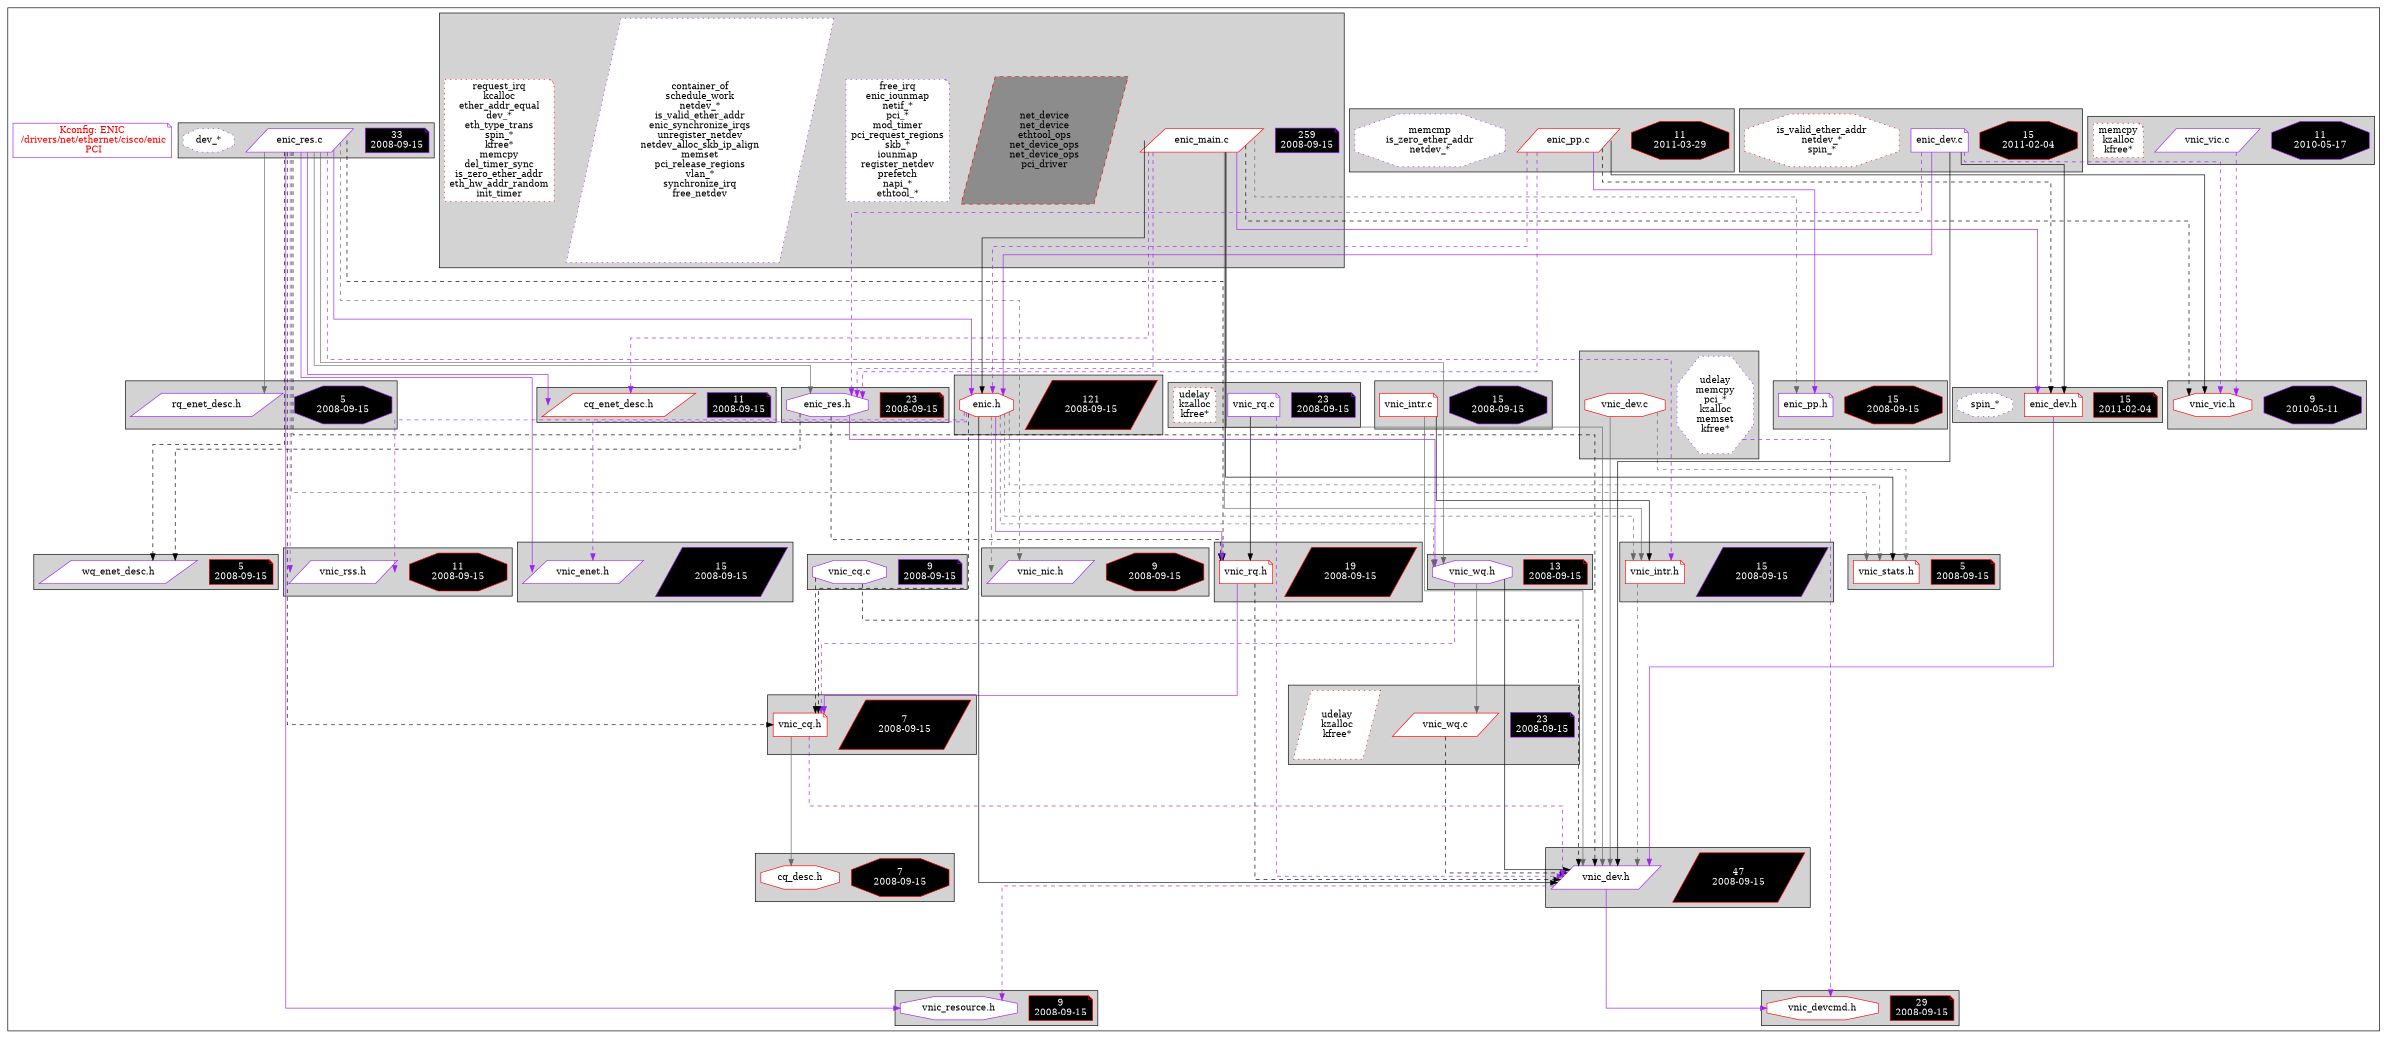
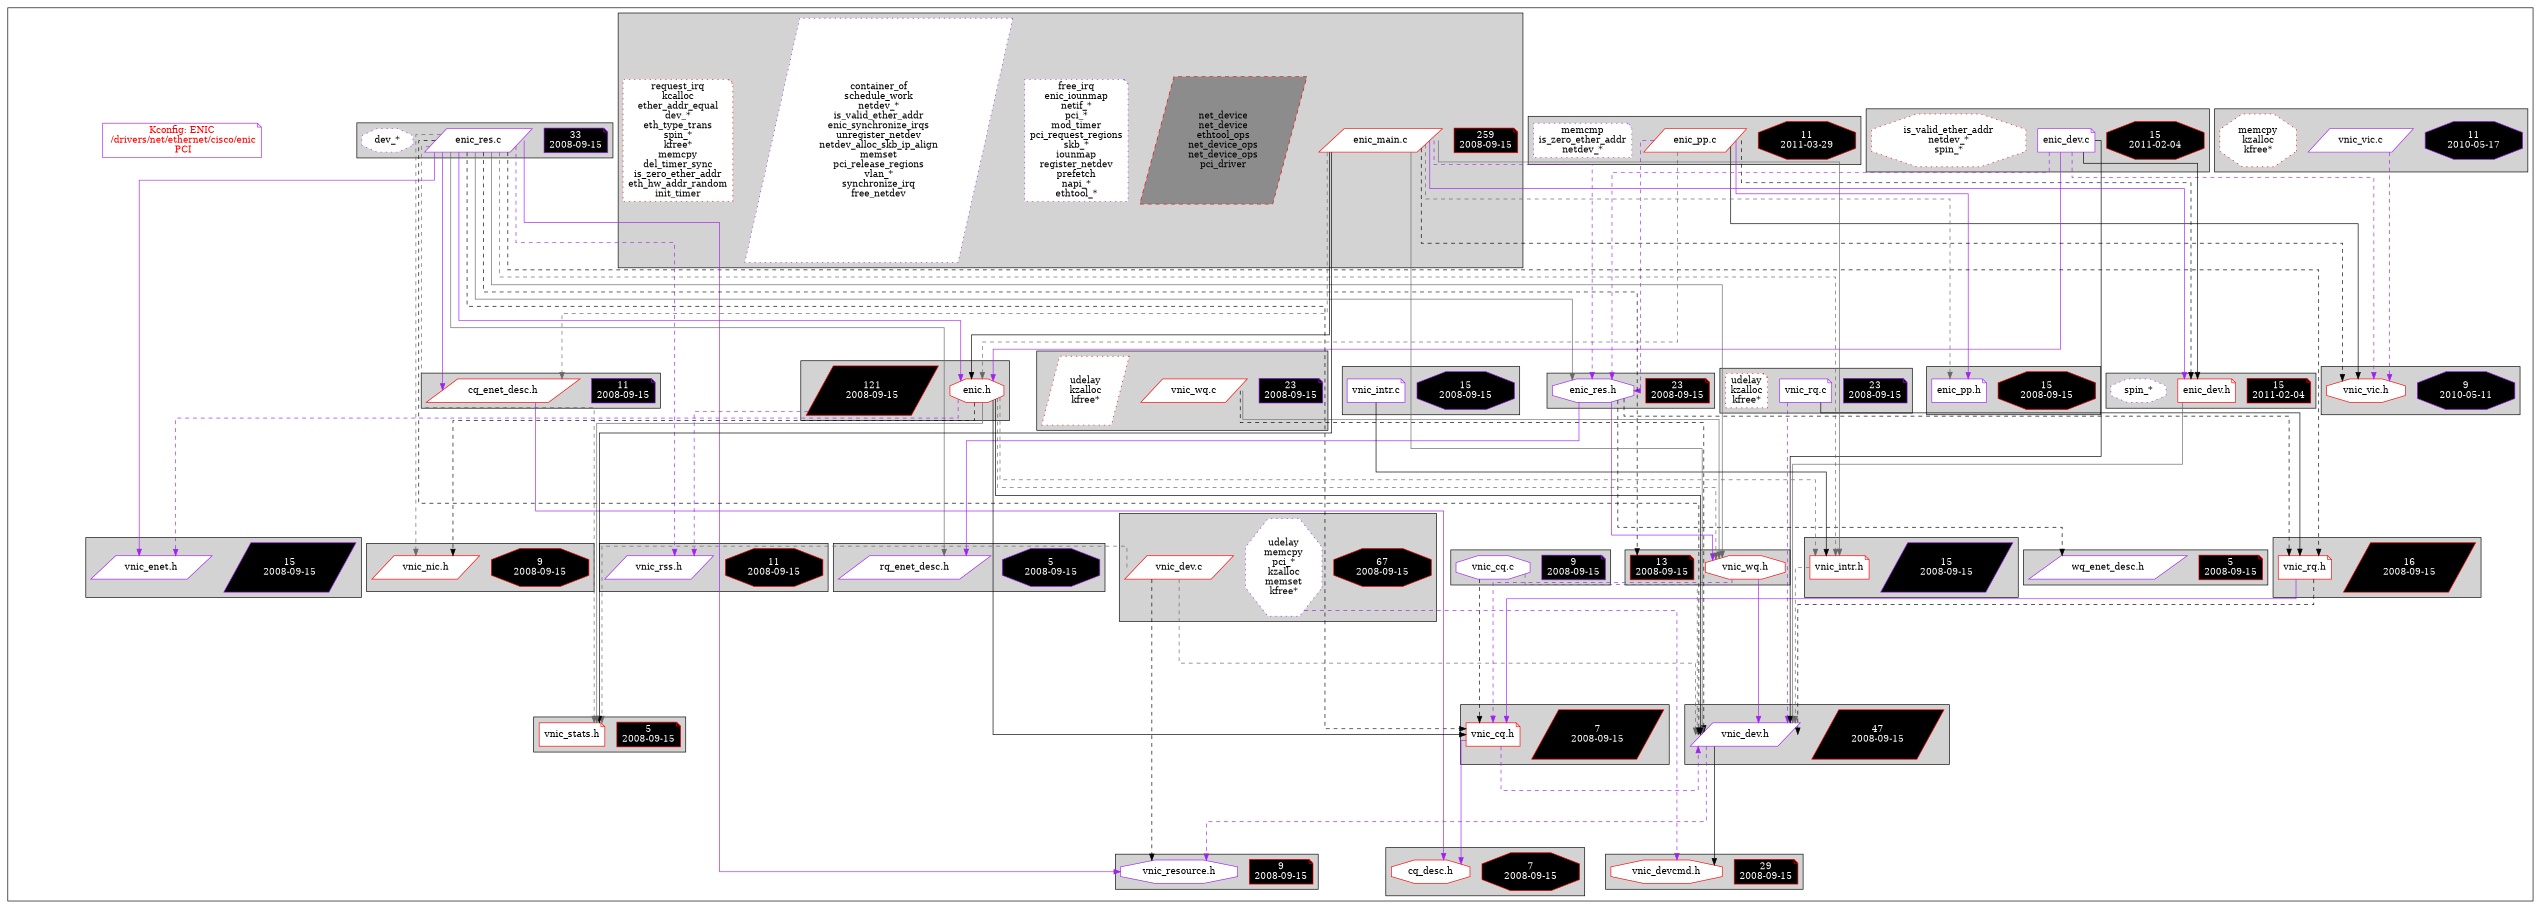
(1307, 140) -> (1486, 140)
(1430, 140) -> (1583, 140)
(2118, 140) -> (2258, 140)
(1237, 246) -> (1433, 342)
(958, 338) -> (996, 313)
(993, 359) -> (1241, 277)
(1409, 405) -> (1376, 391)
(1625, 405) -> (1179, 567)
(520, 420) -> (695, 412)
none -> (1238, 441)
(270, 445) -> (1119, 292)
(1417, 485) -> (654, 423)
(991, 487) -> (659, 421)
none -> (1107, 511)
(1062, 532) -> none
(969, 547) -> (1059, 735)
none -> (1383, 567)
(1041, 572) -> (426, 567)
(1351, 572) -> (2410, 567)
(1472, 572) -> (1745, 567)
(1583, 604) -> none
(1322, 620) -> (1678, 584)
(1610, 638) -> (1428, 663)
(1477, 645) -> (1533, 419)
(1880, 667) -> (1892, 464)
none -> (1152, 717)
(1505, 754) -> (1759, 648)
(791, 798) -> (1461, 797)
(1624, 1008) -> (1714, 802)
